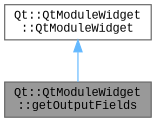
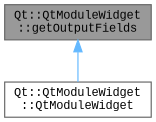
(78, 67) -> (78, 67)
